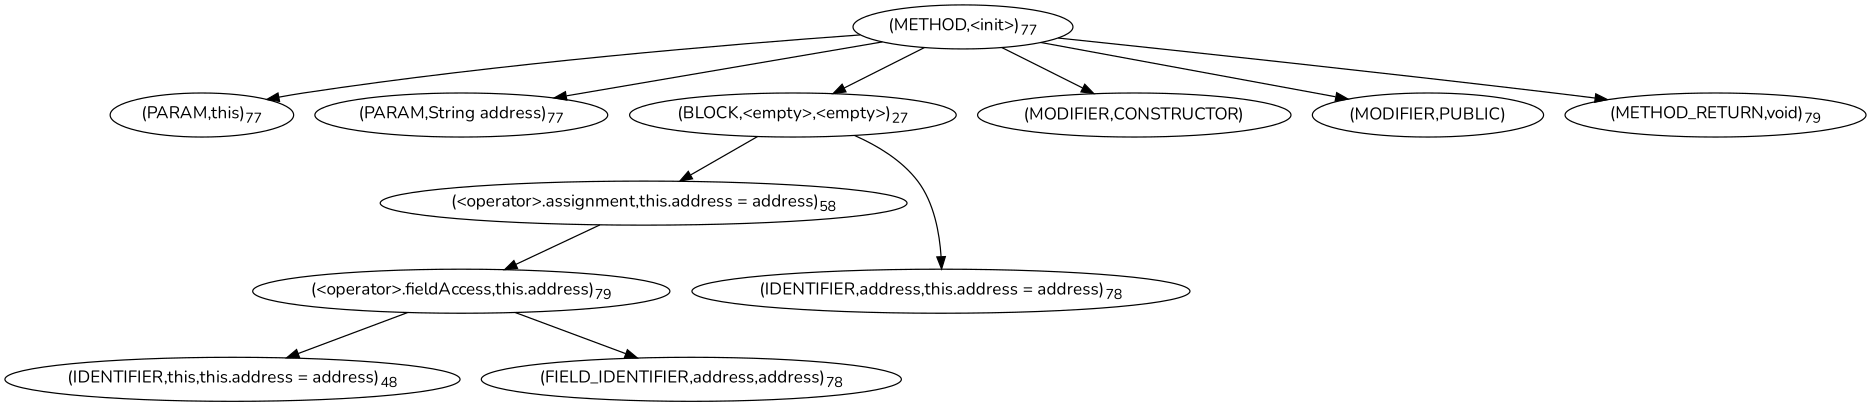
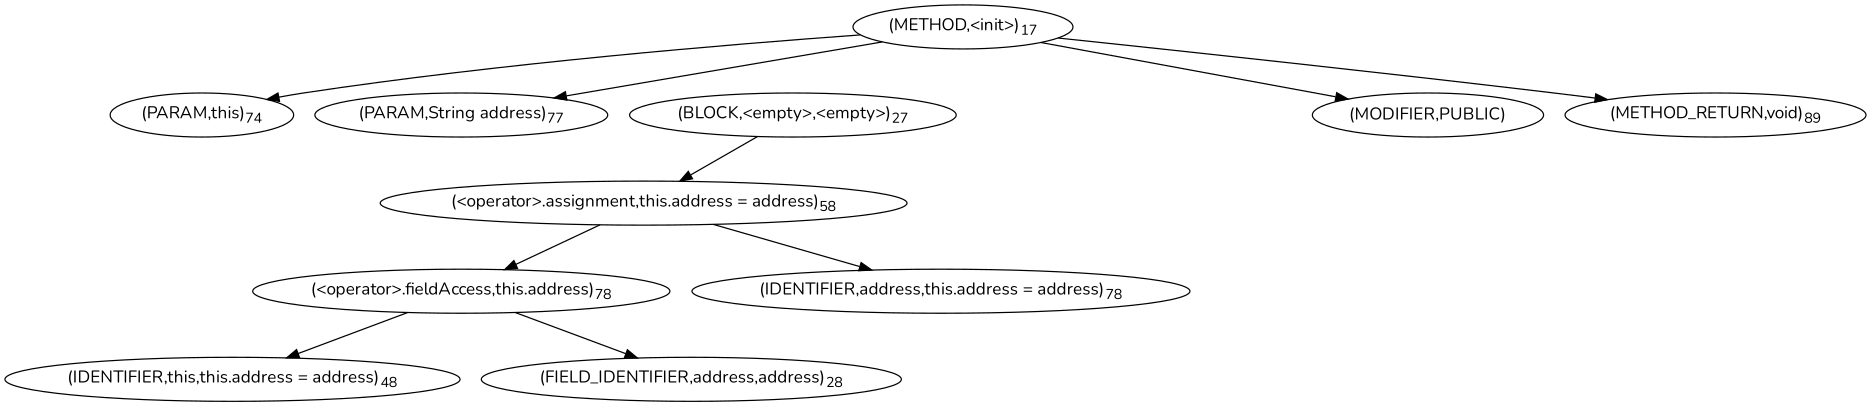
(1029, 25) -> (1029, 25)
(884, 68) -> none
(254, 113) -> (254, 113)
(1813, 113) -> (1813, 113)
(1134, 115) -> none
(918, 182) -> (787, 245)
(603, 289) -> (603, 289)
(835, 377) -> (835, 377)
